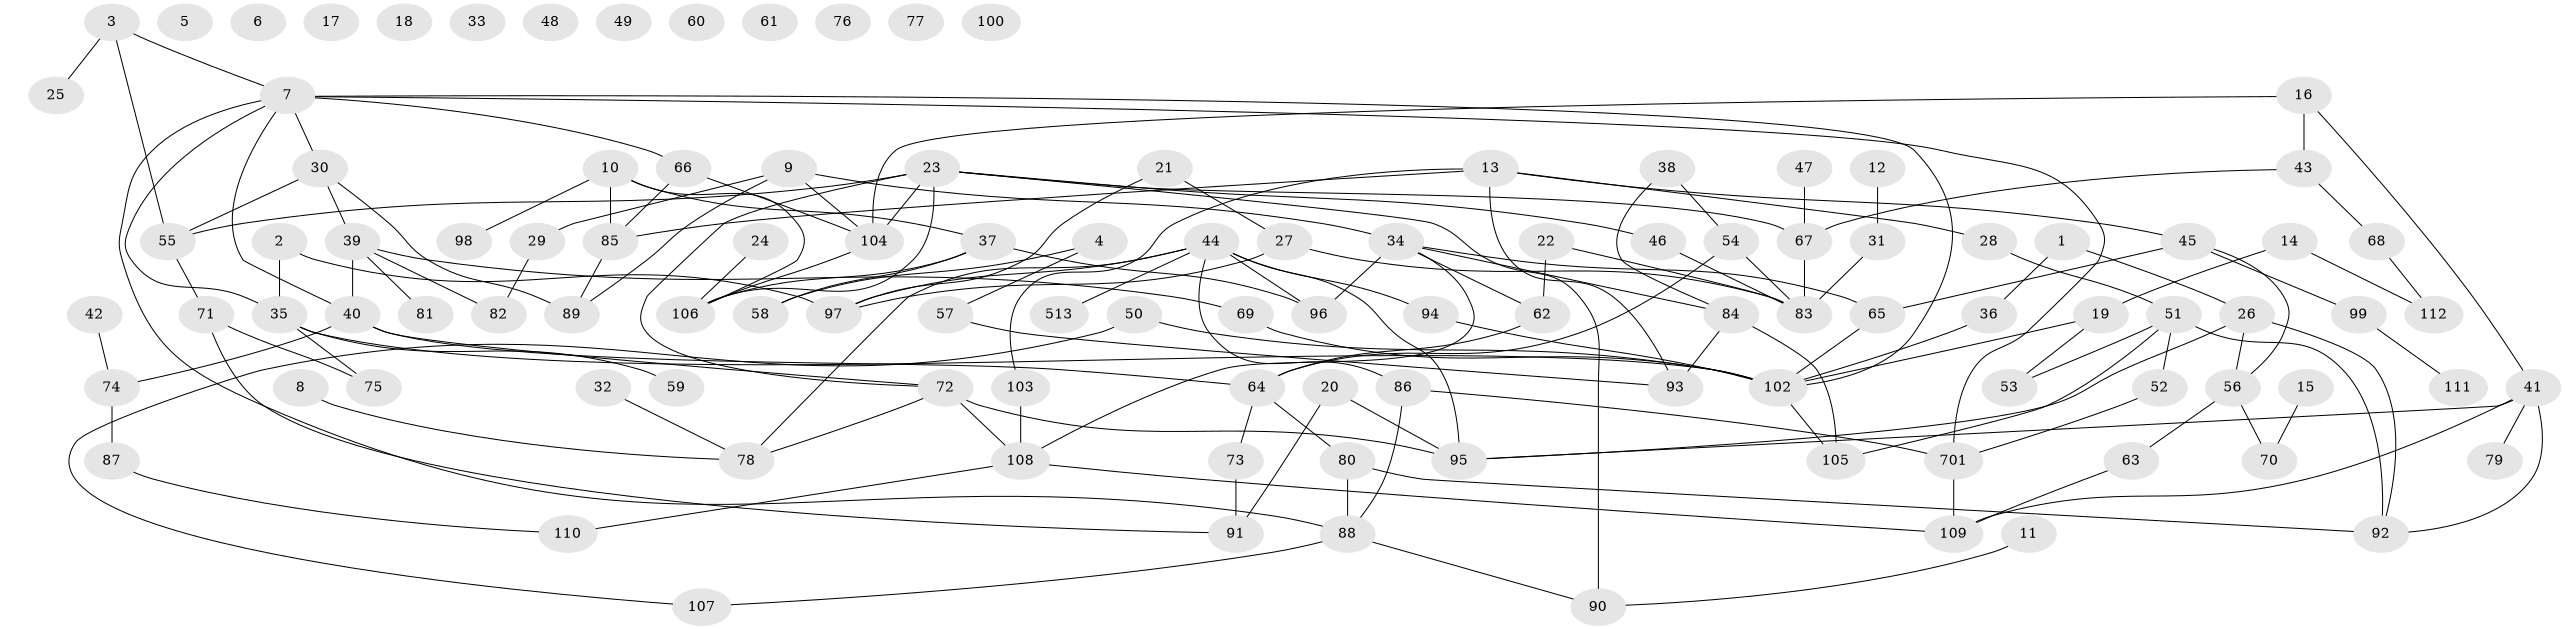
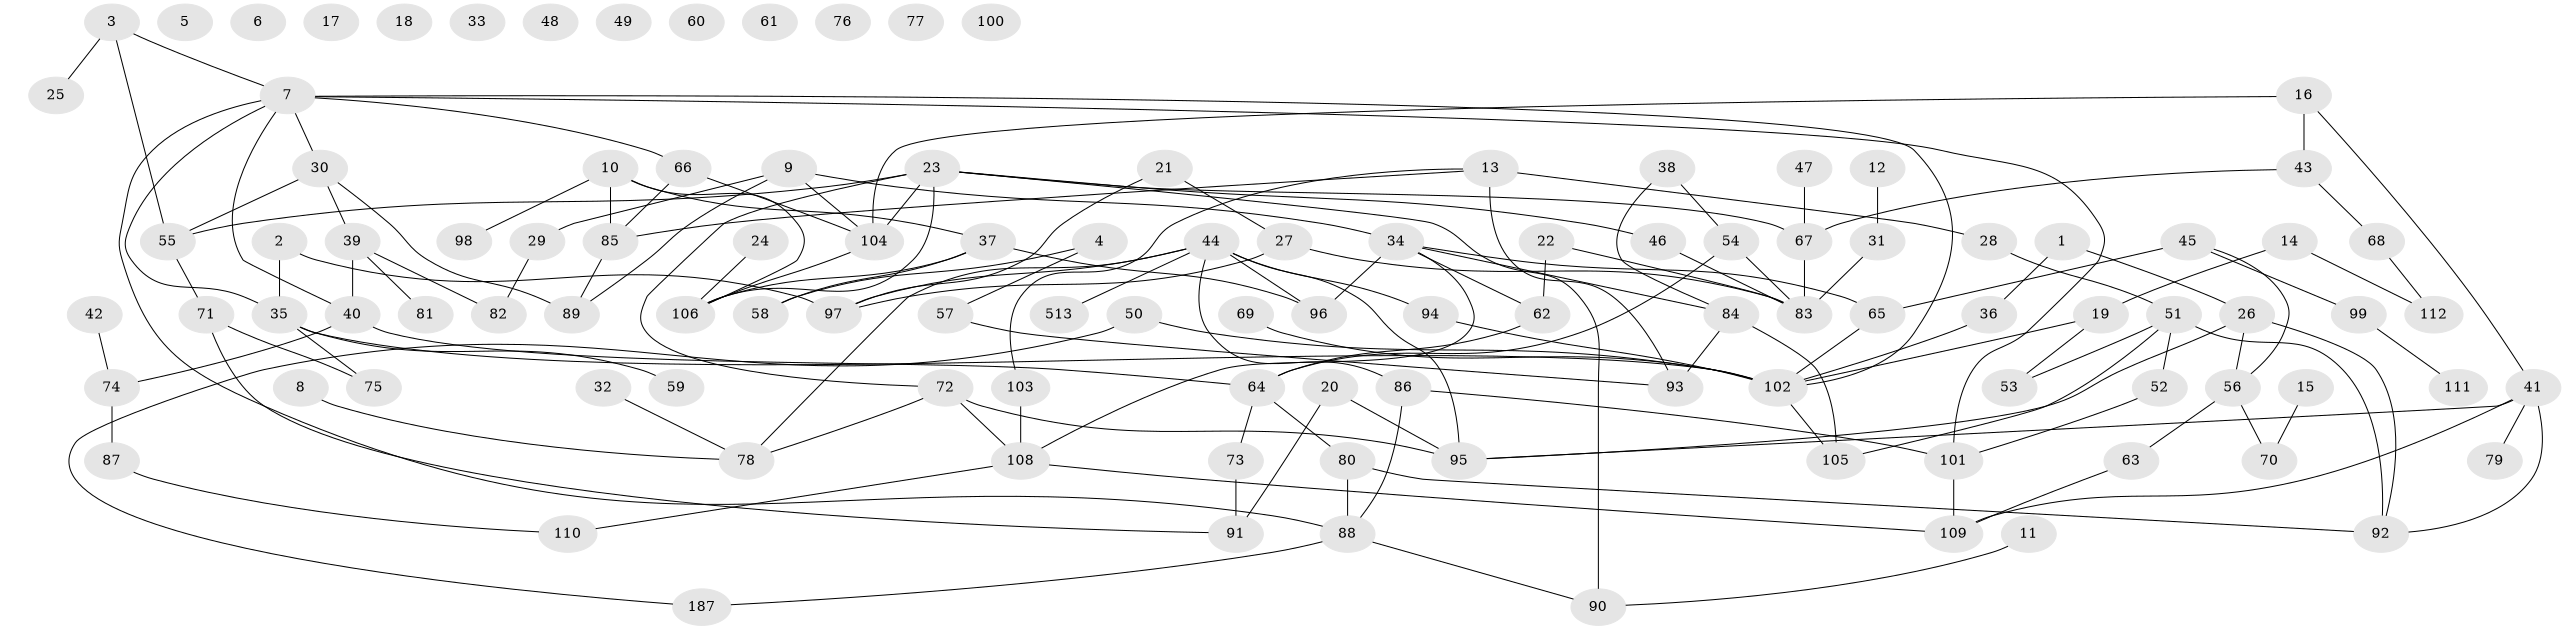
(1840, 201) -> none
(799, 278) -> none
(645, 362) -> none
(1954, 461) -> (1954, 461)
(702, 607) -> (702, 607)
